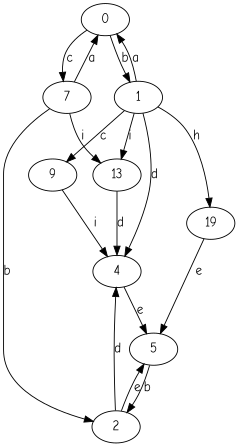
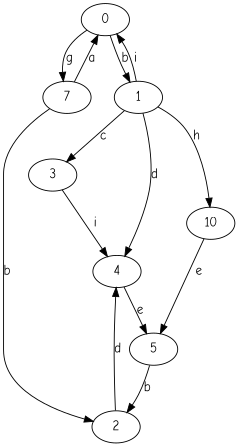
(70, 58) -> (70, 58)
(136, 58) -> (136, 58)
(53, 175) -> (53, 175)
(117, 175) -> none
(211, 223) -> (211, 223)
(129, 391) -> none
